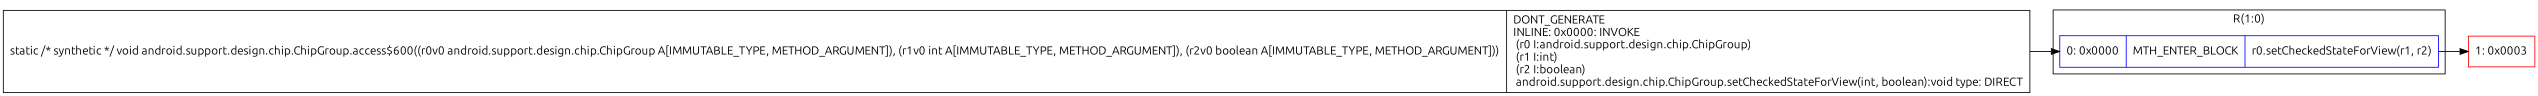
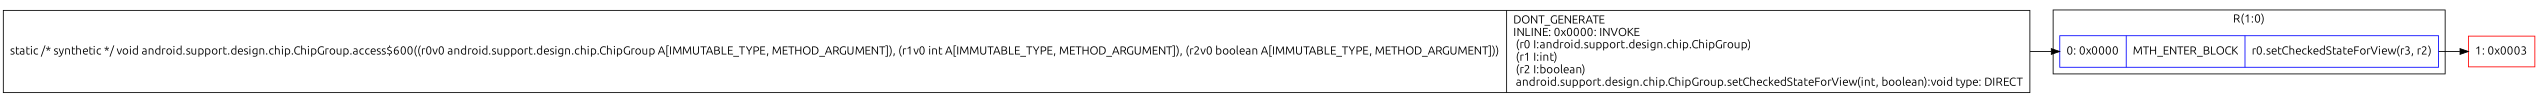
(2342, 51) -> (2342, 51)
